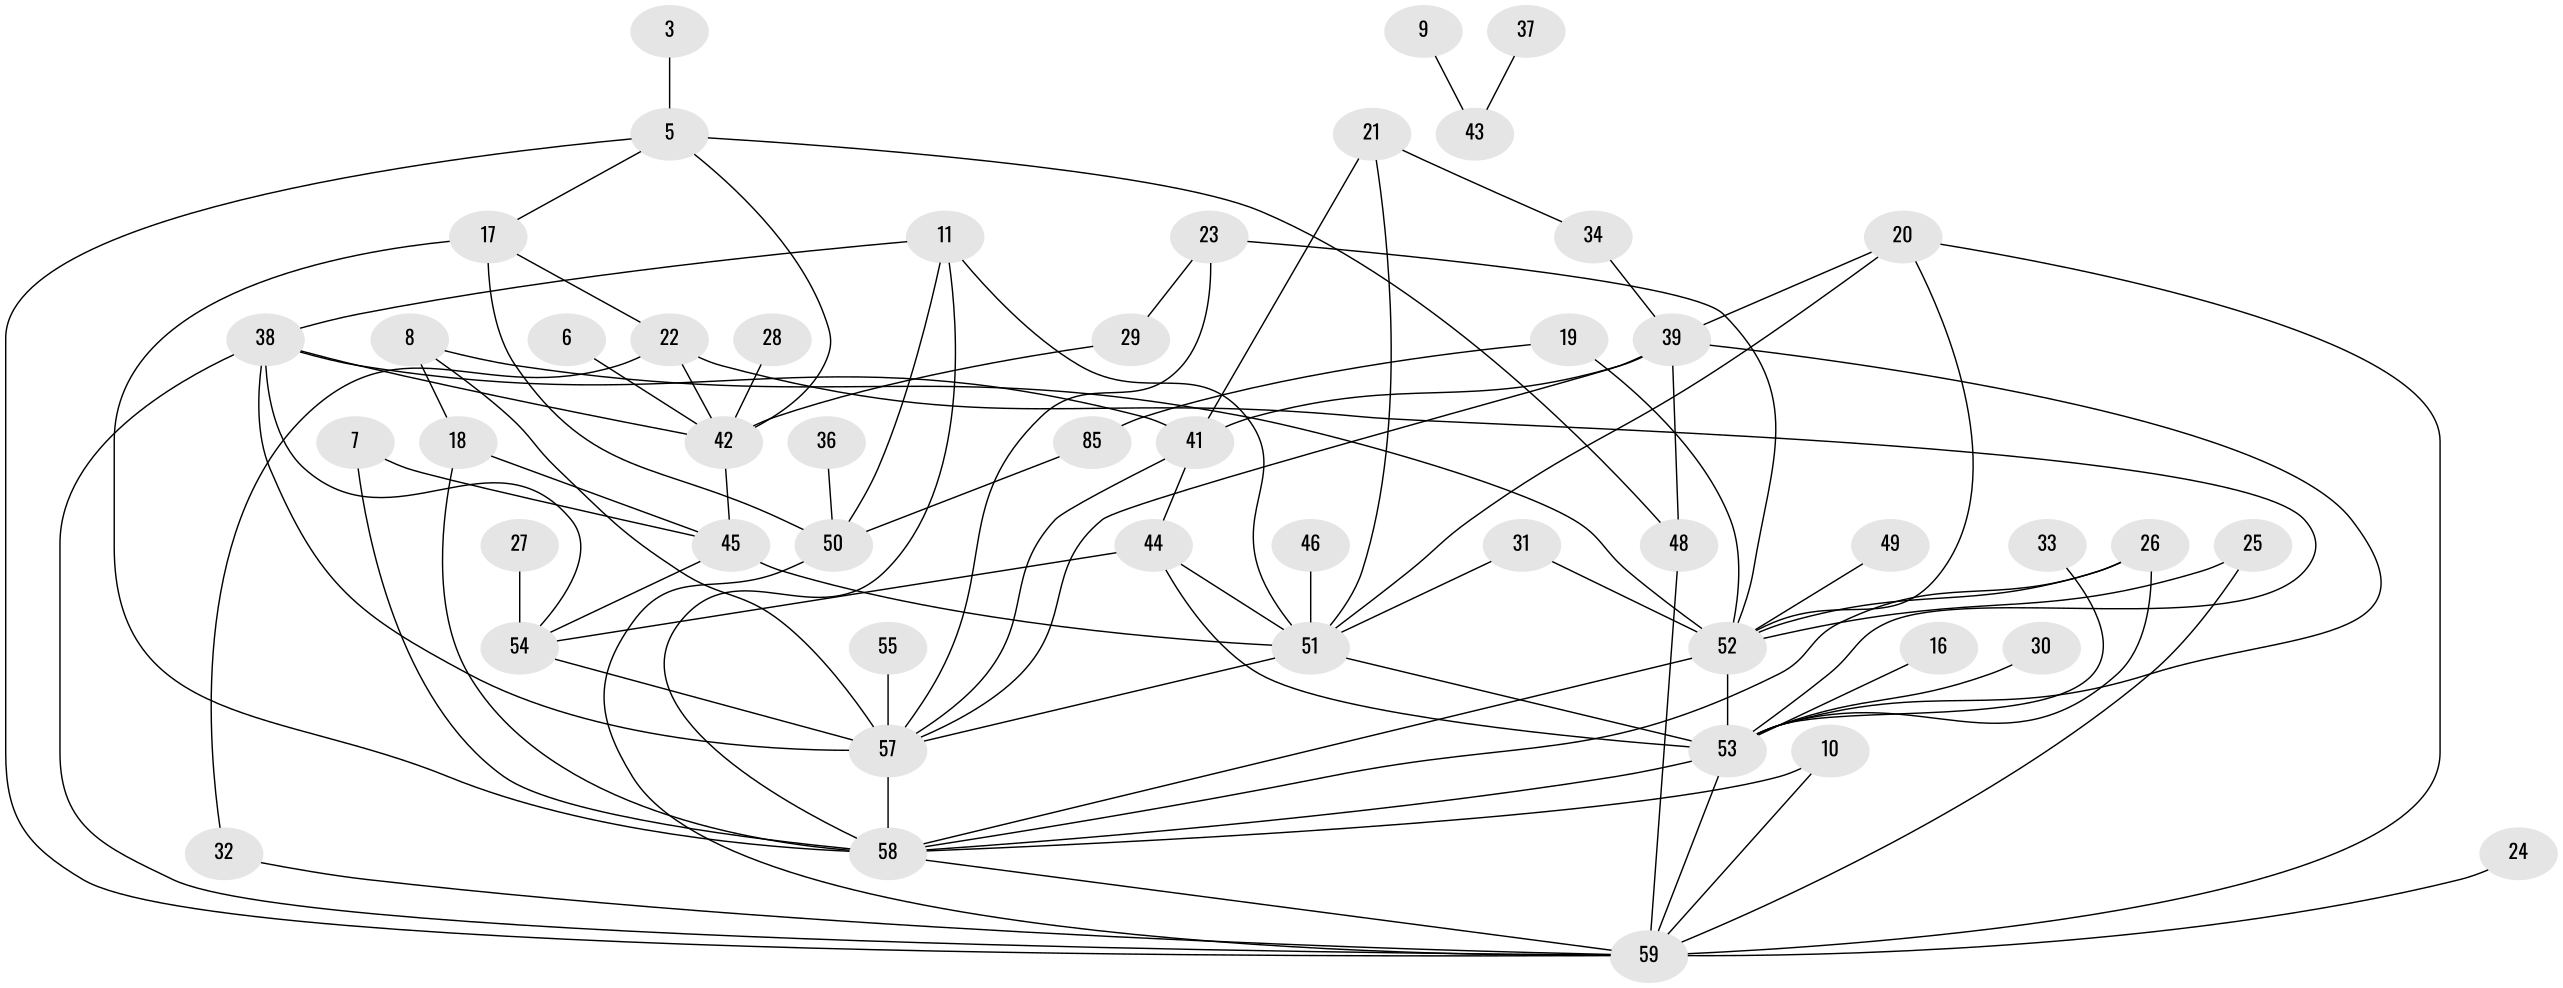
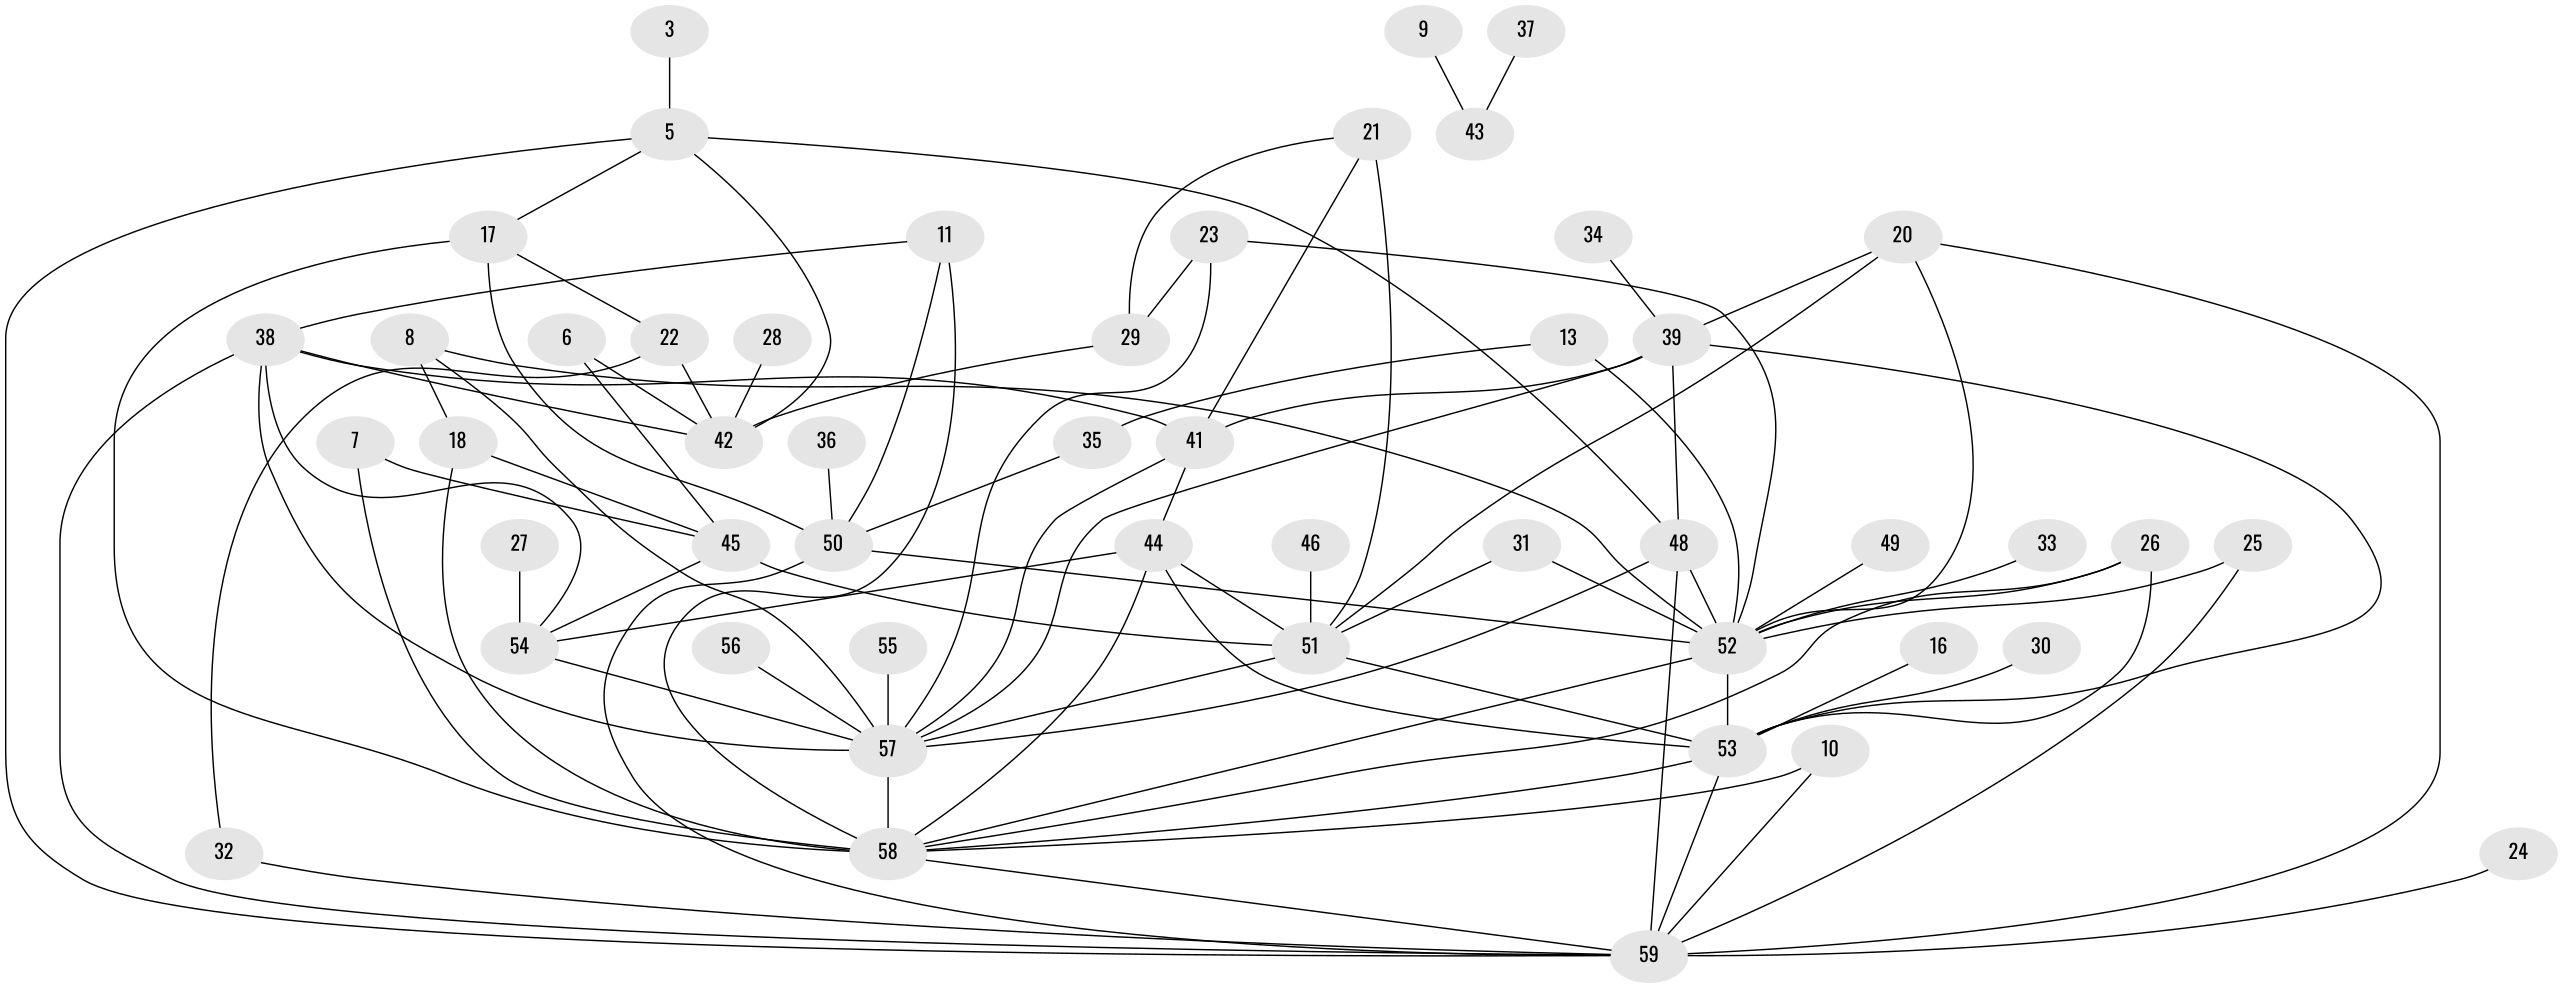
(1482, 186) -> (1197, 179)
(1569, 340) -> (1569, 340)
(1199, 386) -> none
(1832, 442) -> none
(1092, 443) -> (1092, 443)
(727, 487) -> (649, 443)
none -> (1281, 597)
none -> (1703, 597)
none -> (731, 648)
none -> (1279, 694)
(1986, 709) -> (1946, 584)
none -> (1053, 722)
